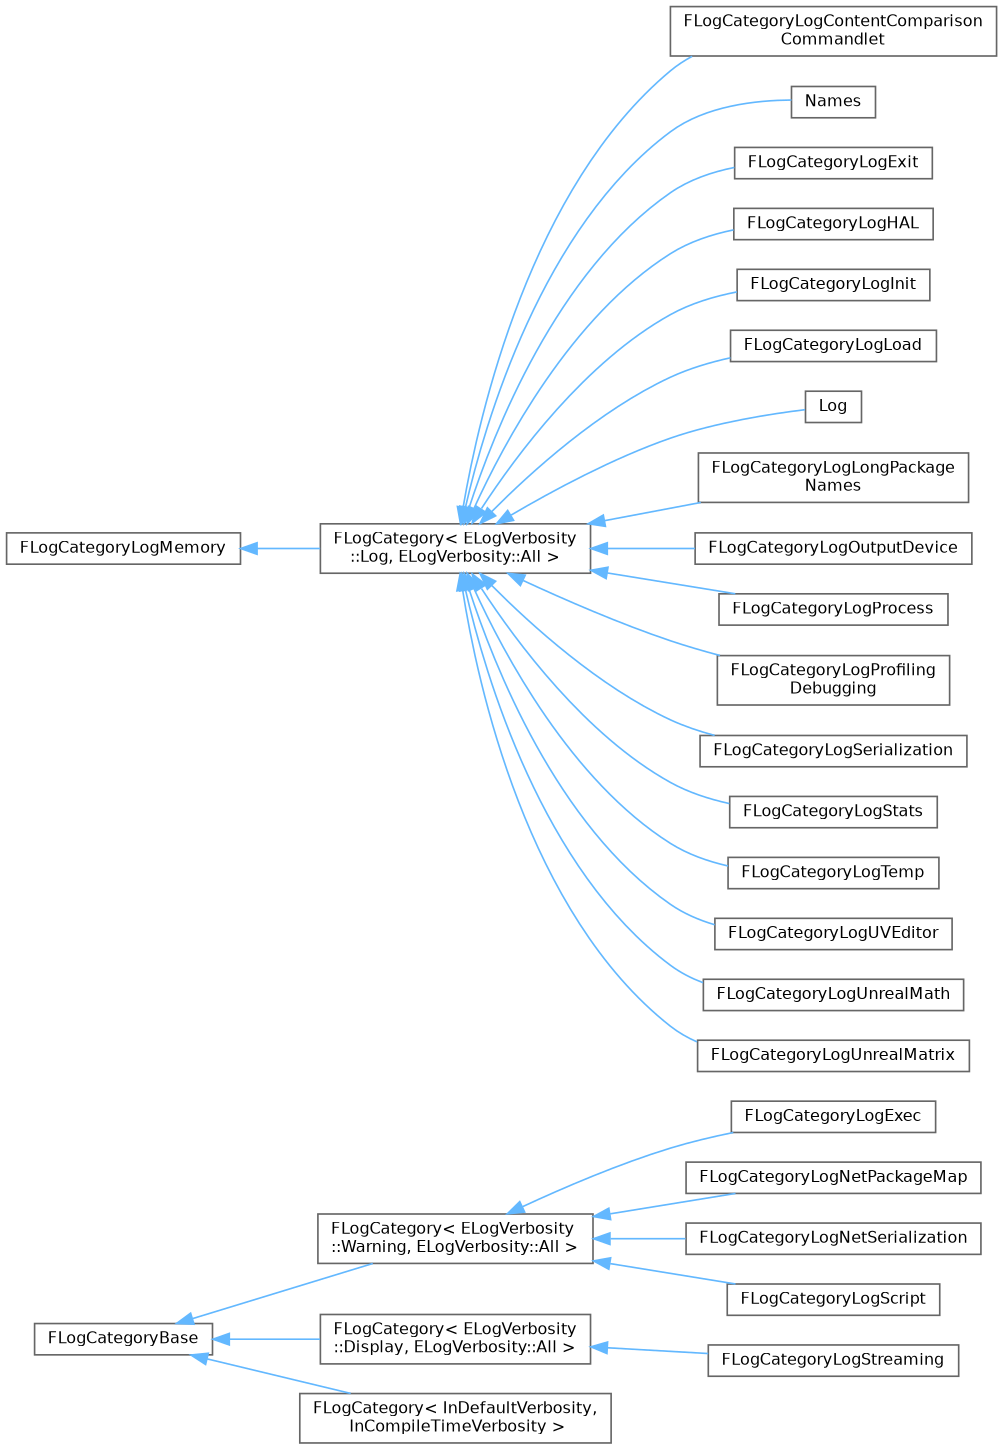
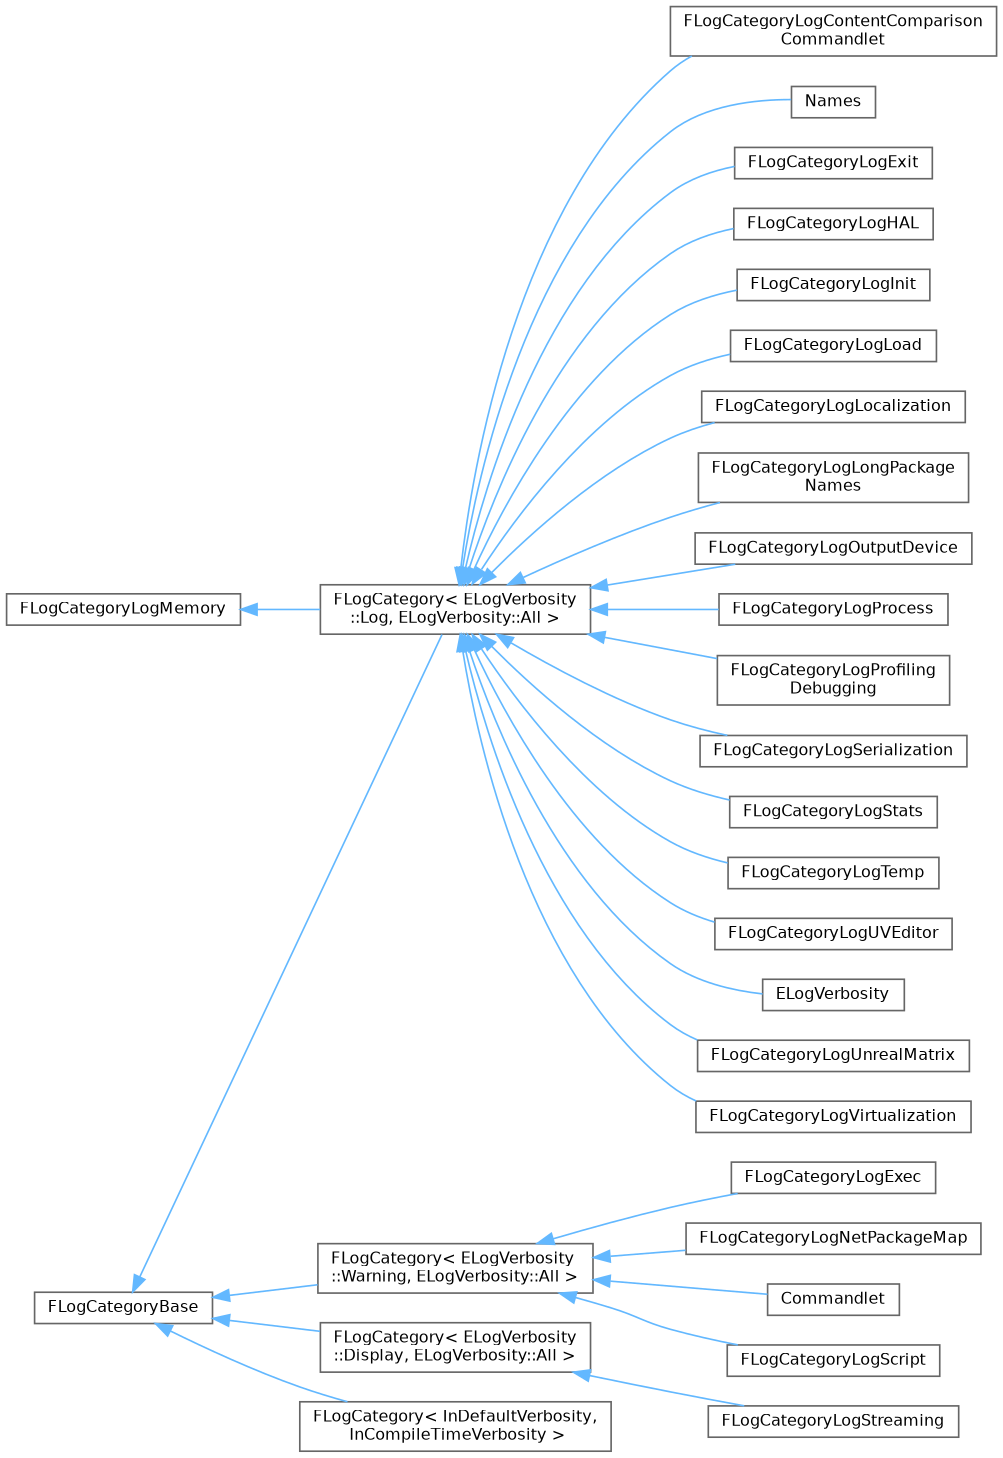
(833, 407) -> (833, 407)
none -> (291, 956)
(833, 995) -> (833, 995)
none -> (833, 1117)
(833, 1239) -> (833, 1300)
